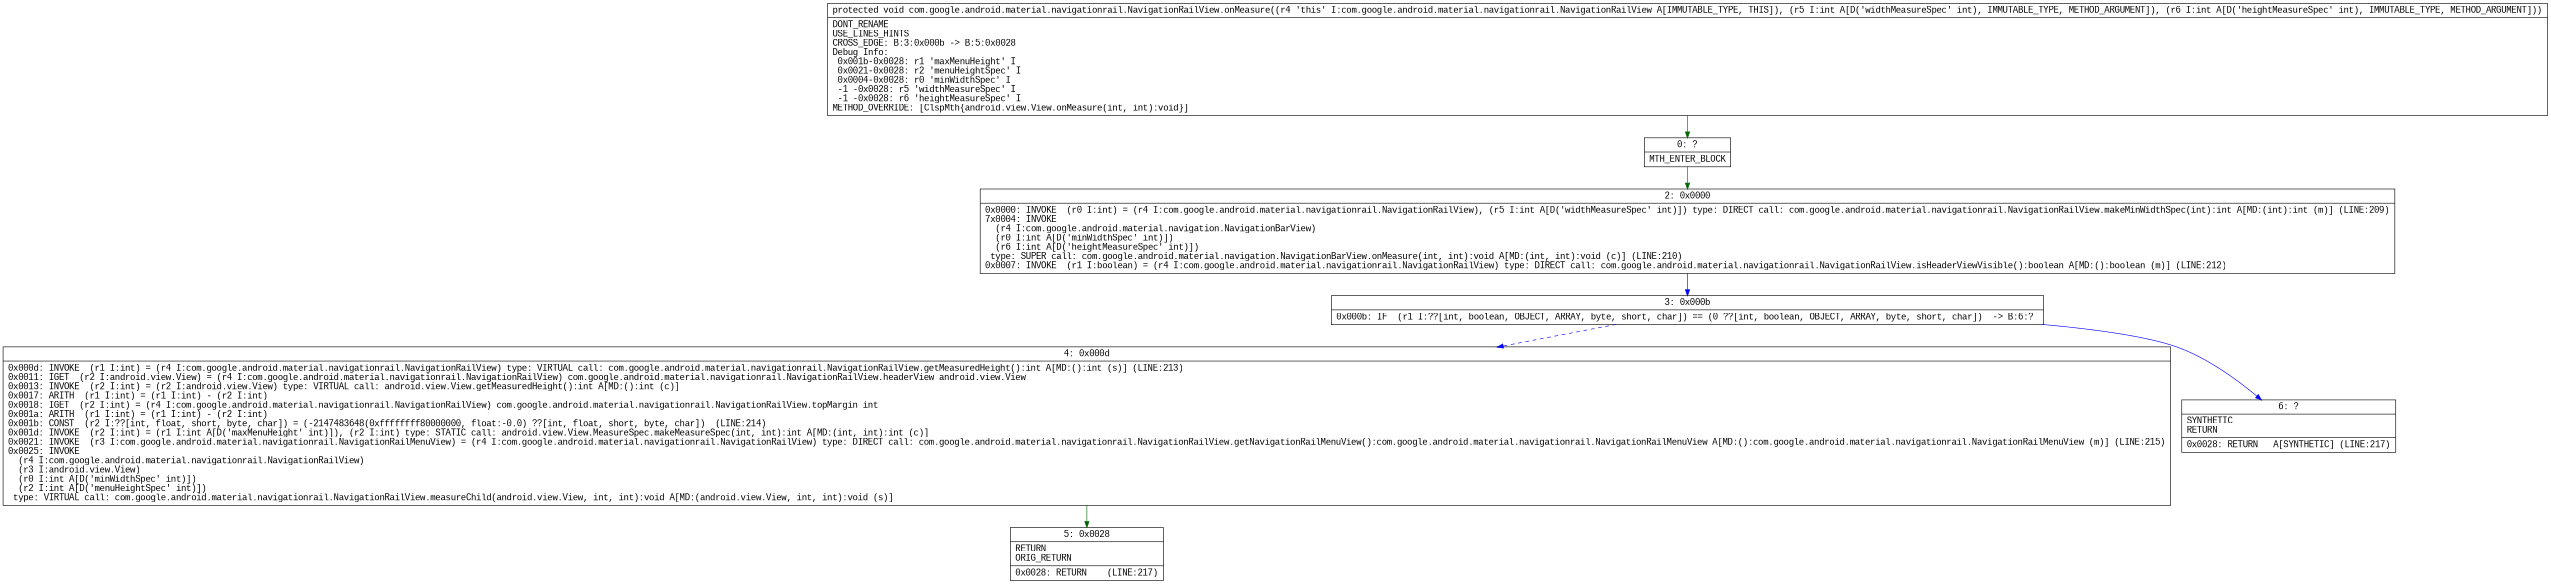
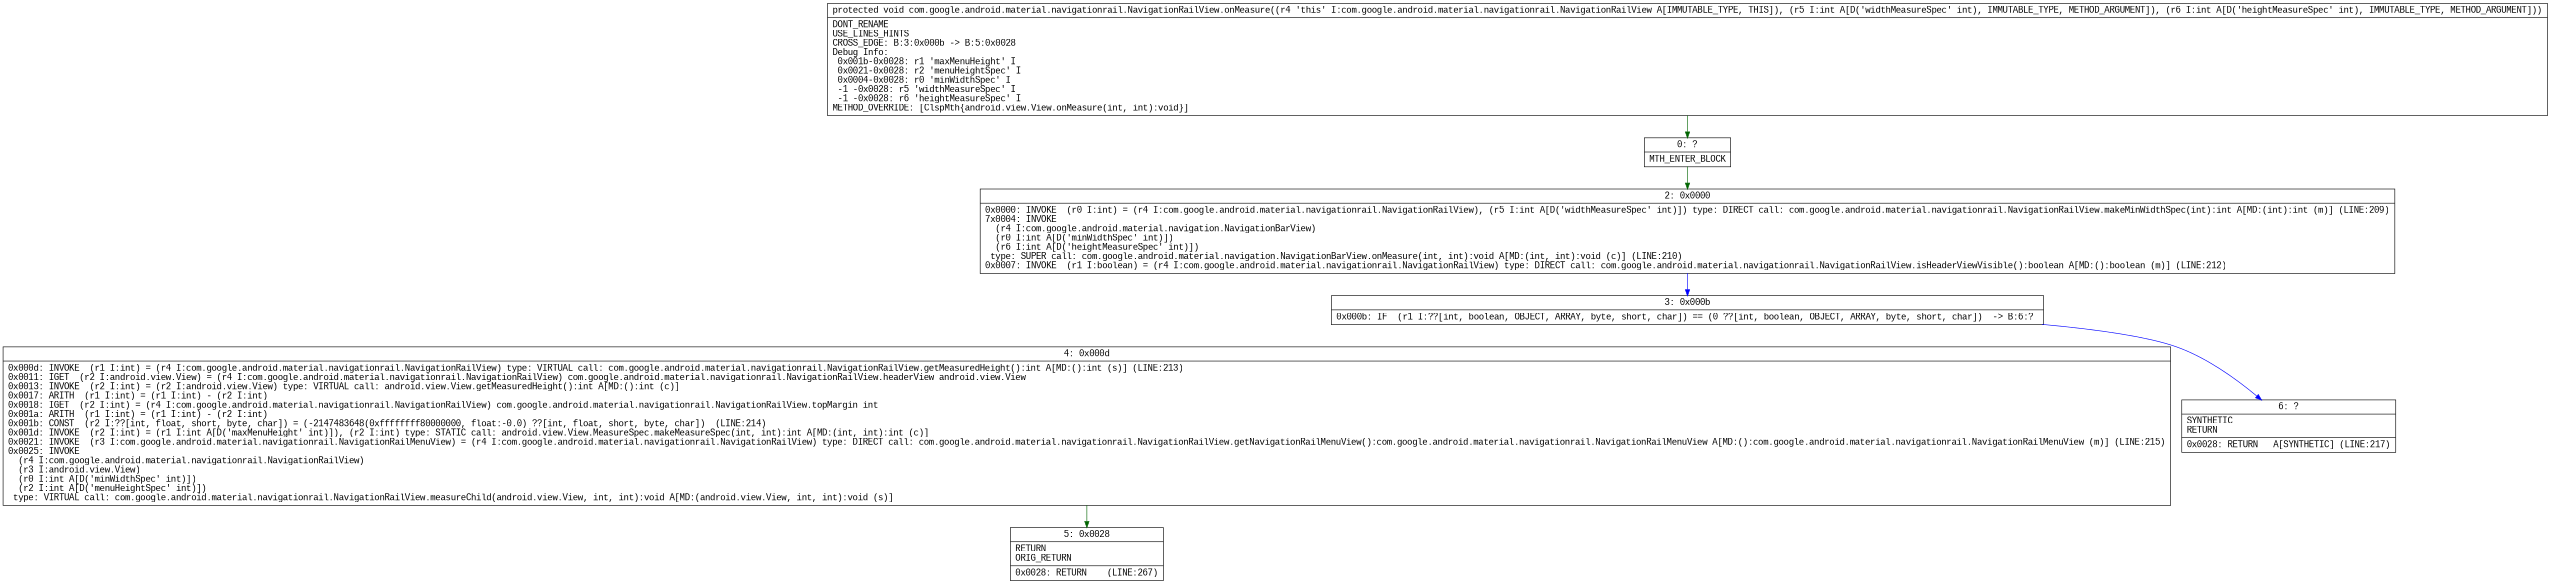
(1560, 335) -> none
(1087, 573) -> (1087, 573)
